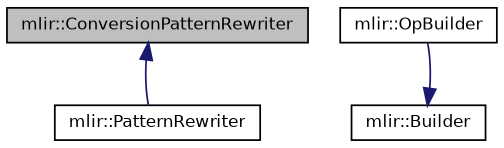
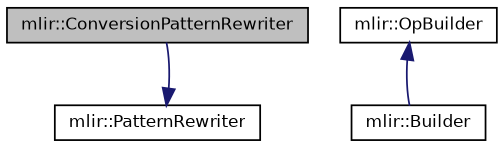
(430, 65) -> (407, 83)
(146, 83) -> (169, 65)
